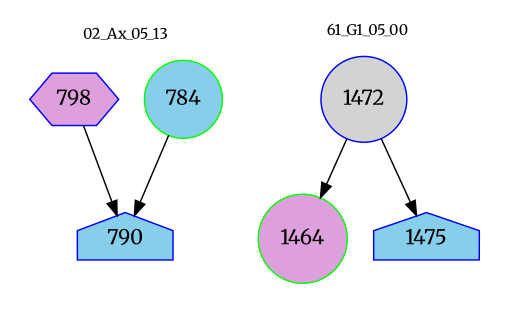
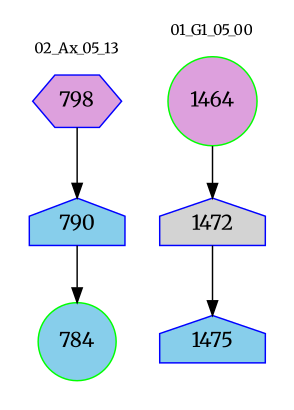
(368, 31) -> (213, 31)
(364, 99) -> (213, 224)
(337, 161) -> (213, 165)
(155, 169) -> (77, 267)
